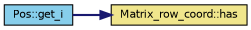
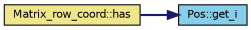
(86, 15) -> (154, 15)
